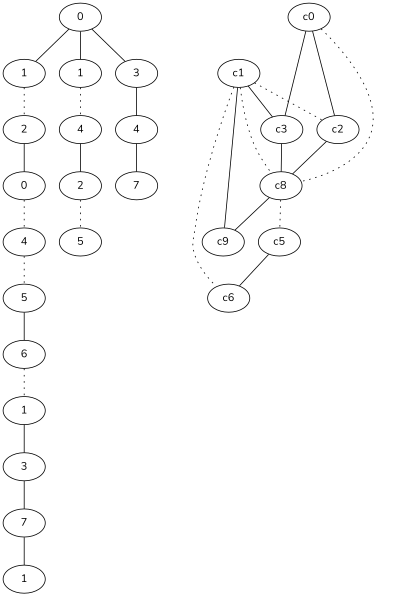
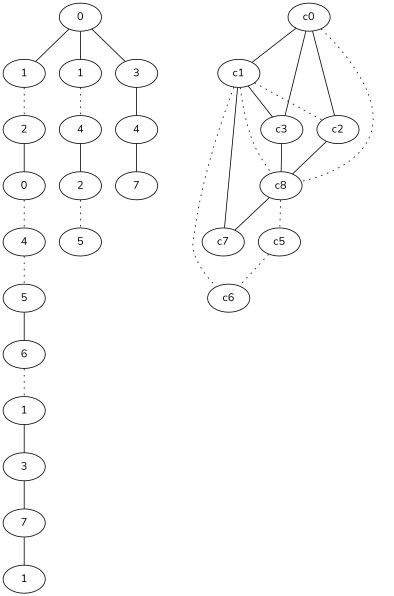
none -> (274, 45)
(223, 242) -> (223, 242)
(254, 270) -> (254, 270)
